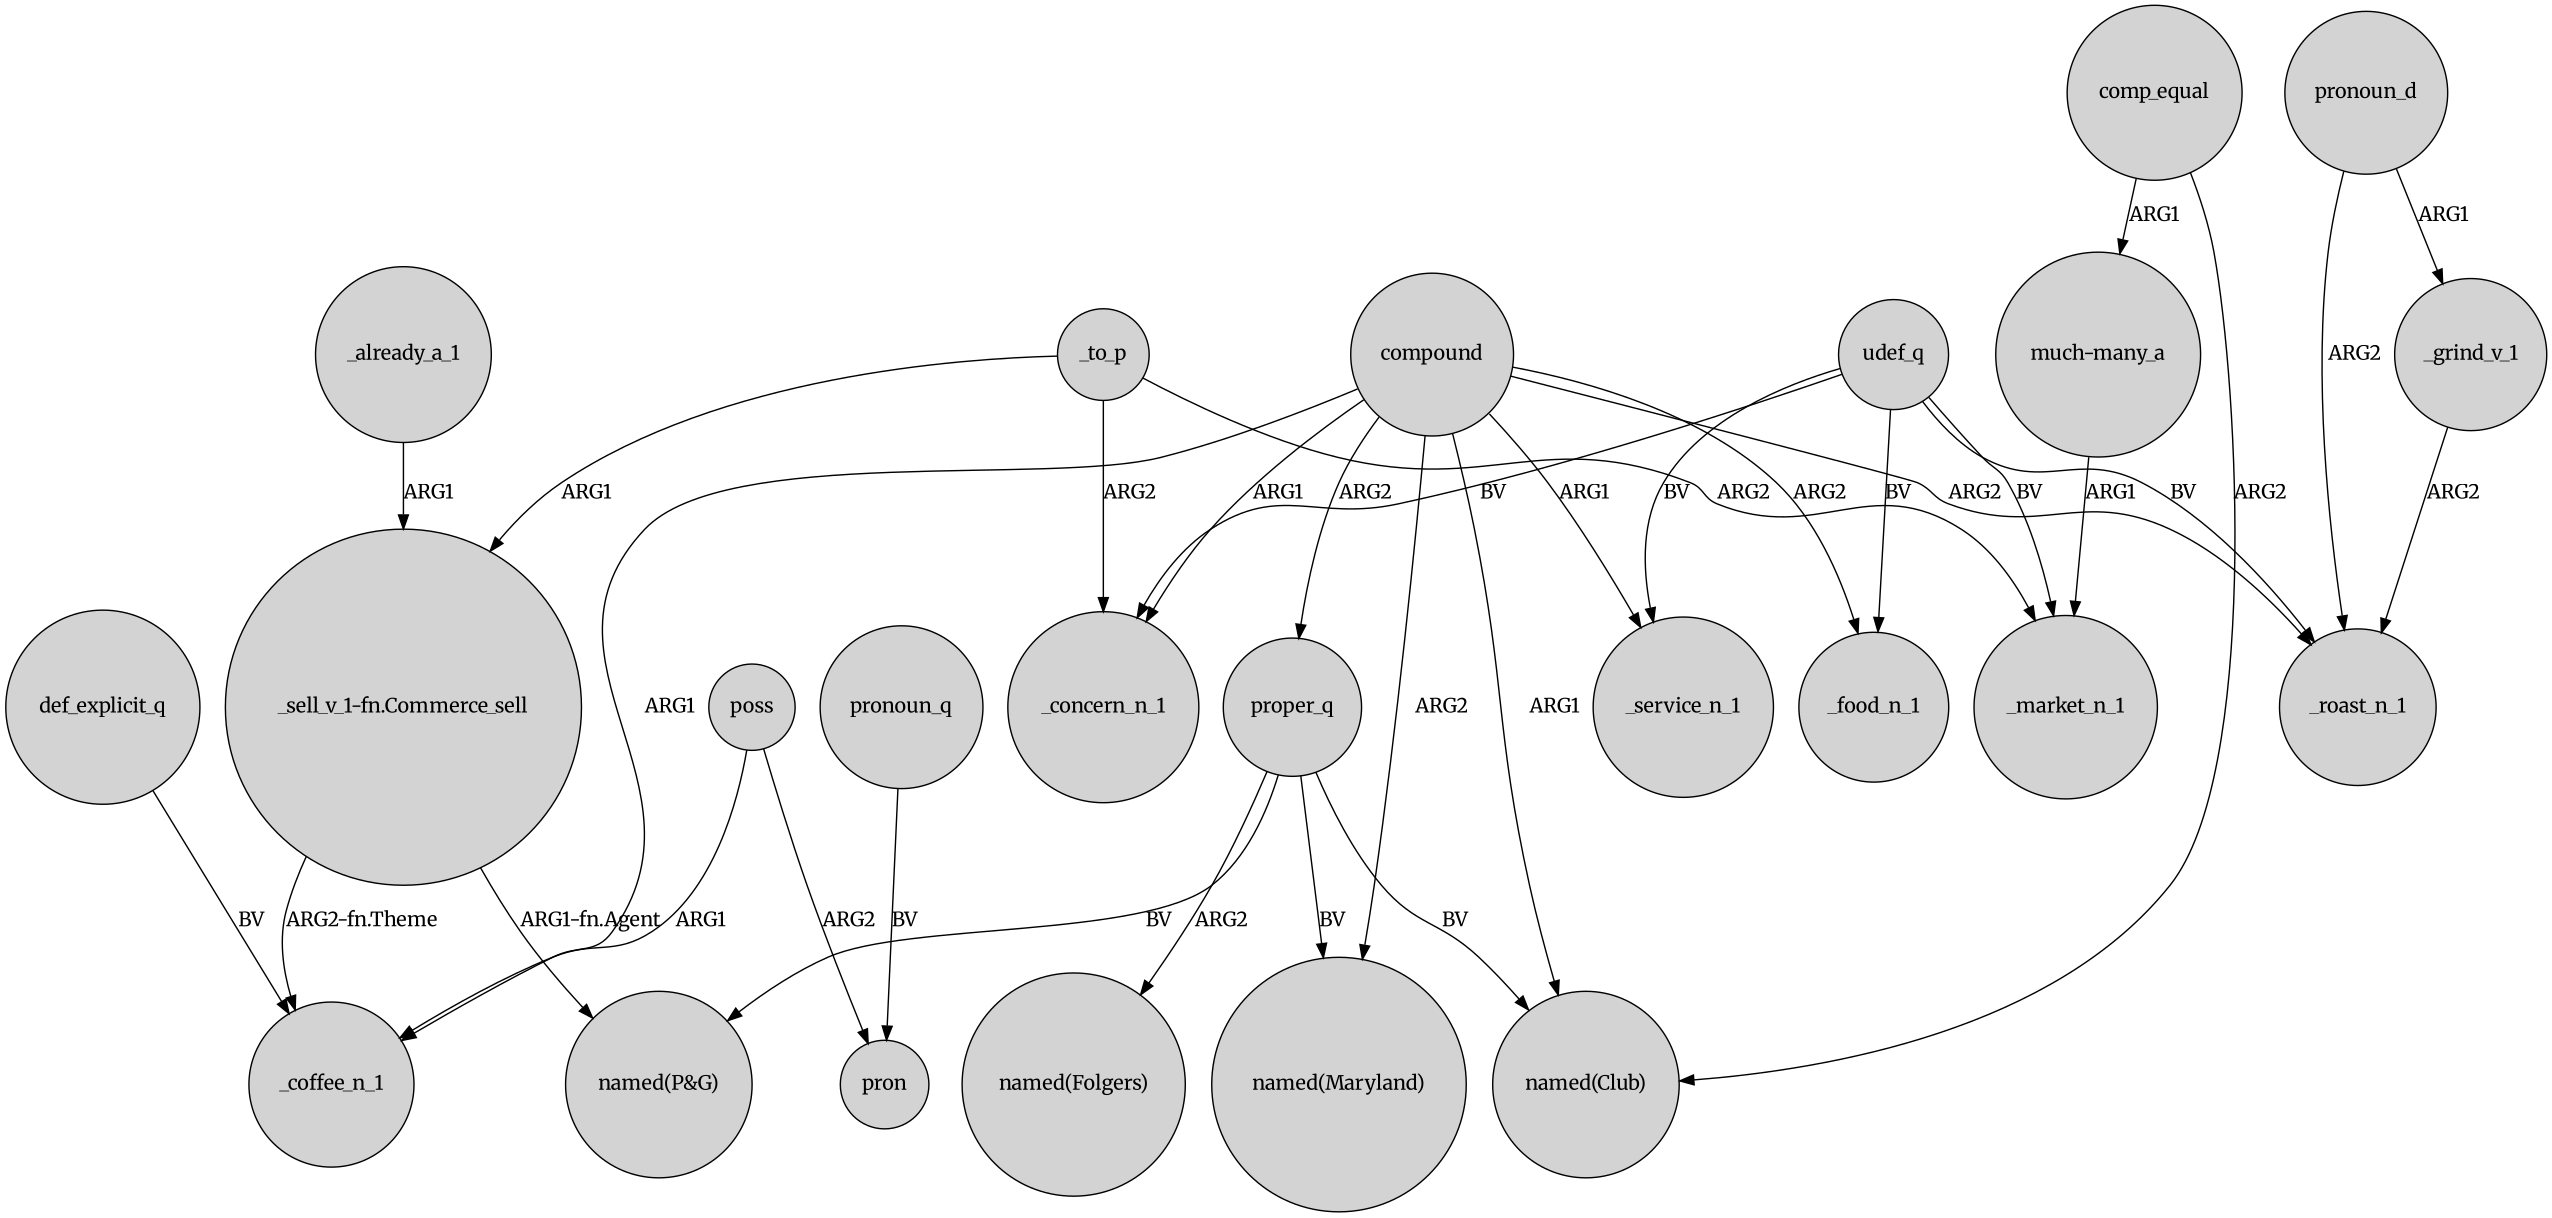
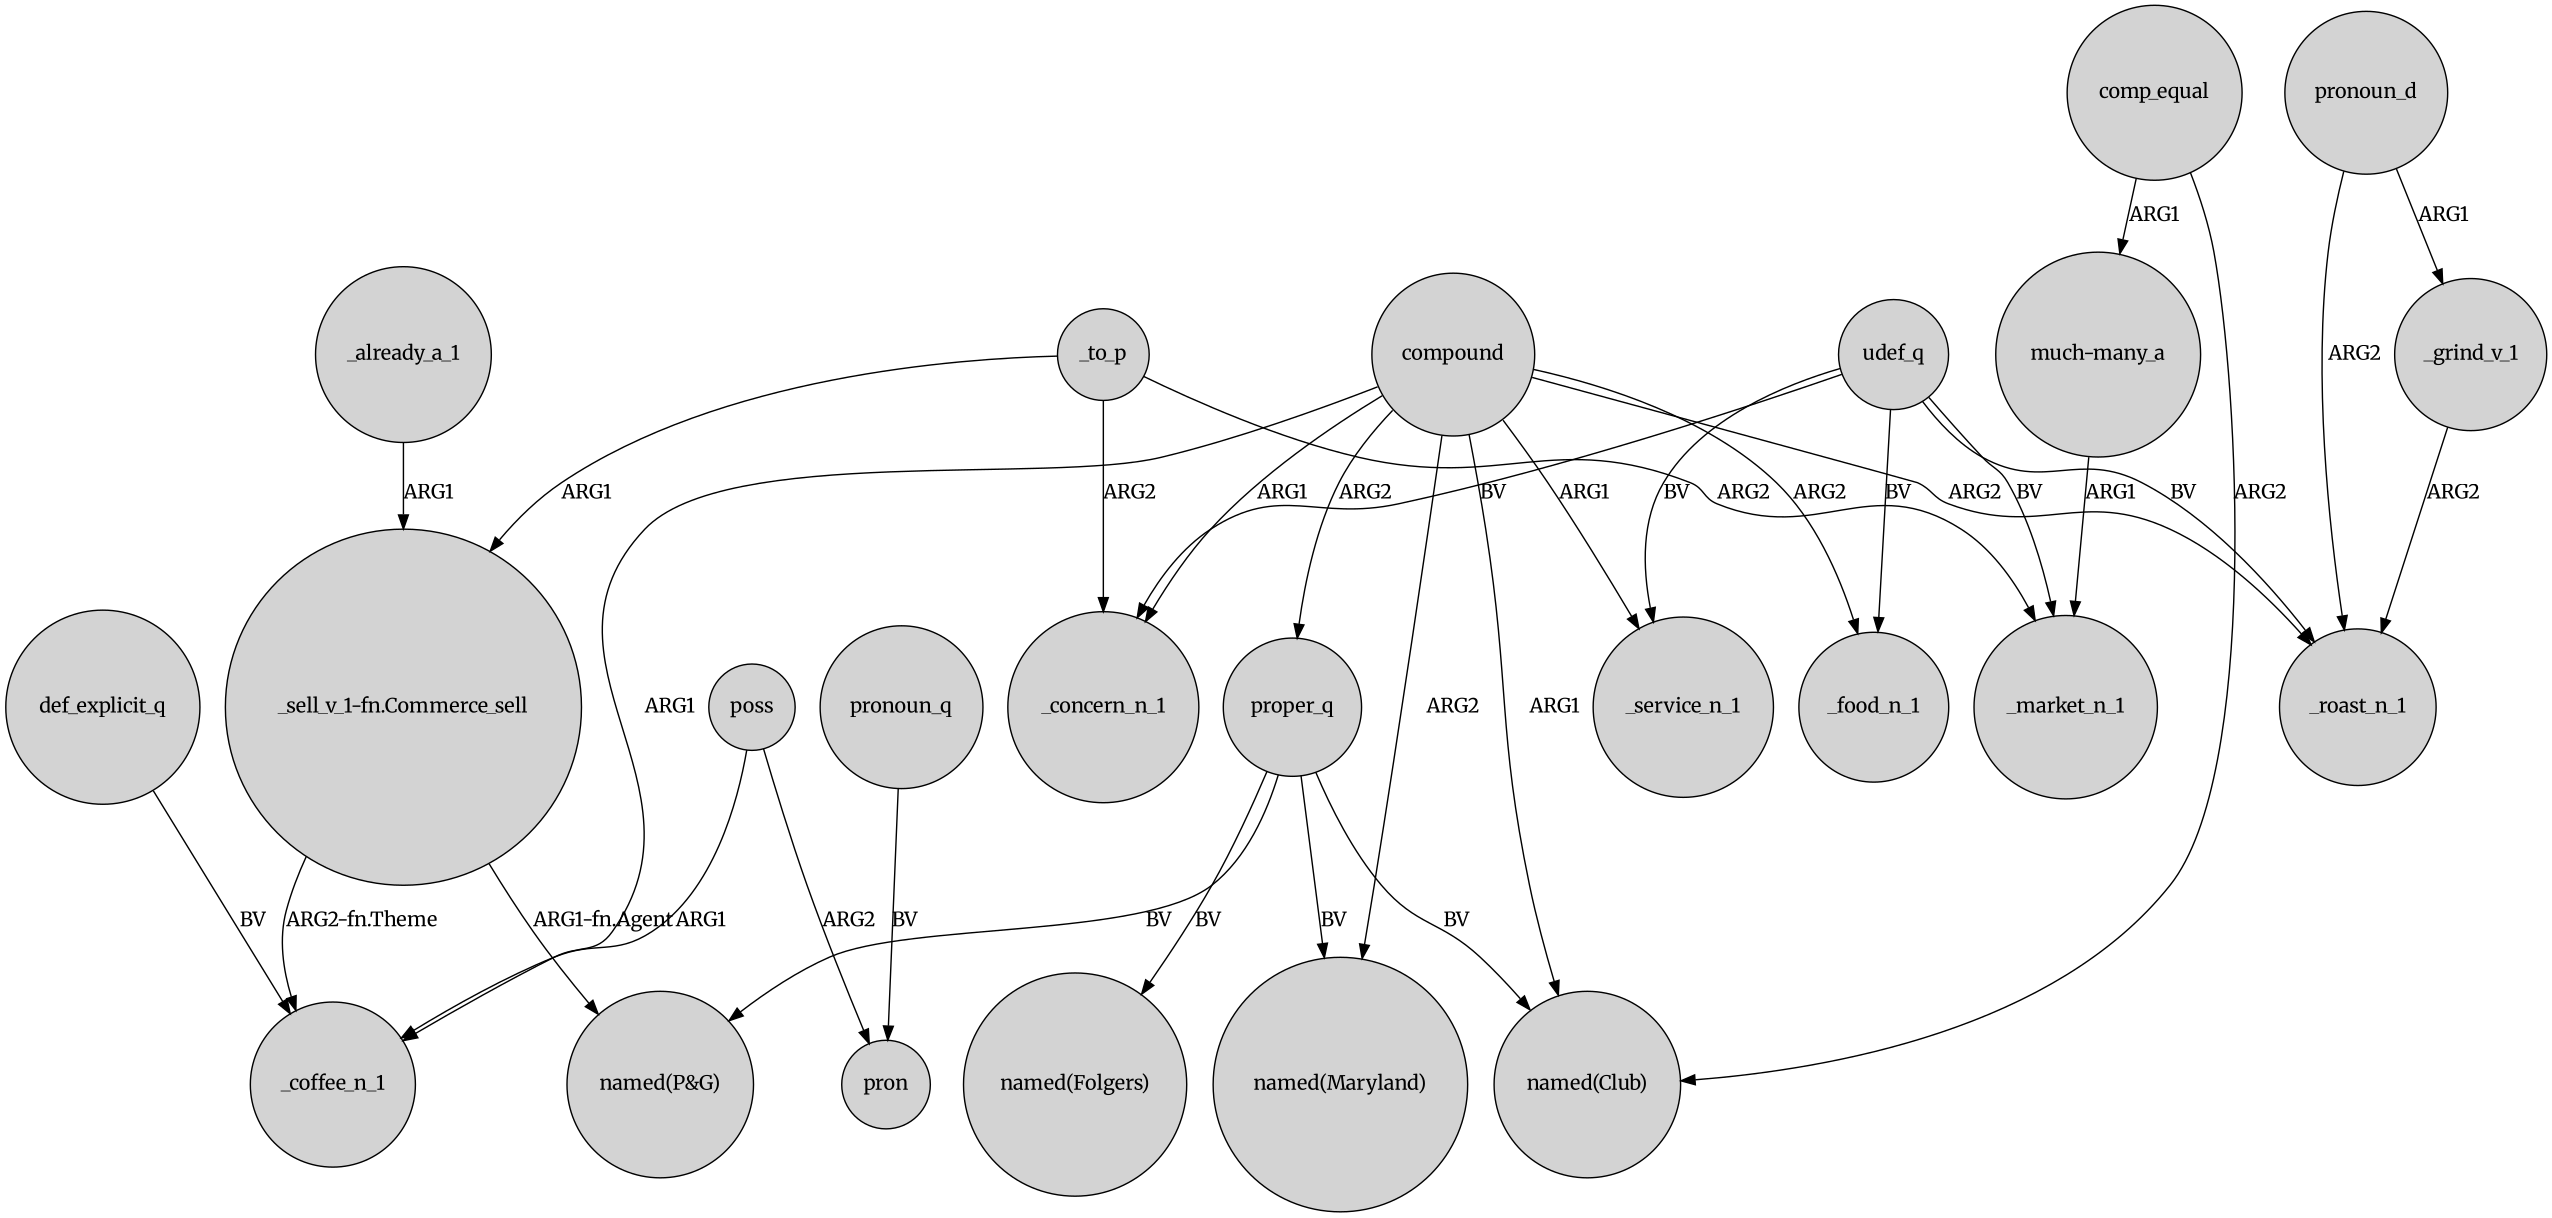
(1222, 921) -> (1208, 921)
